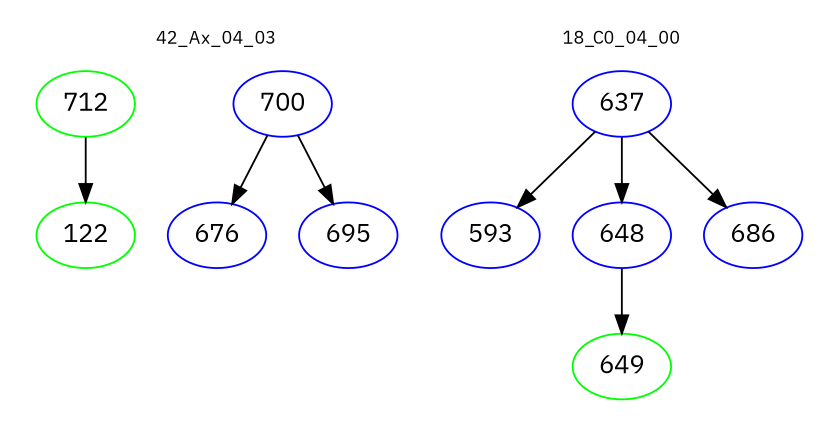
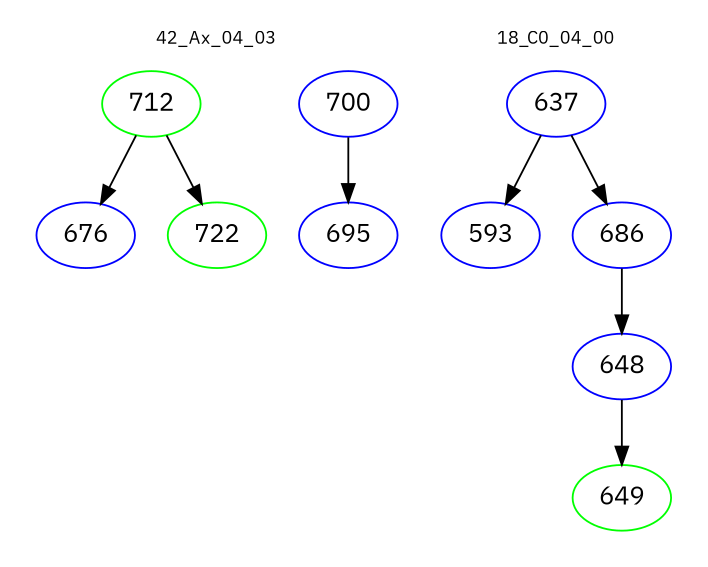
(254, 161) -> (123, 161)
(622, 161) -> (622, 292)
(86, 235) -> (217, 235)
